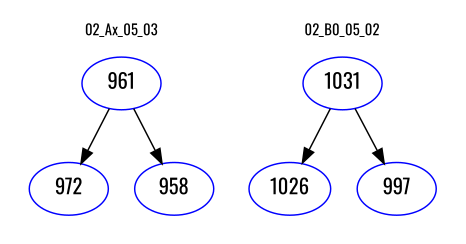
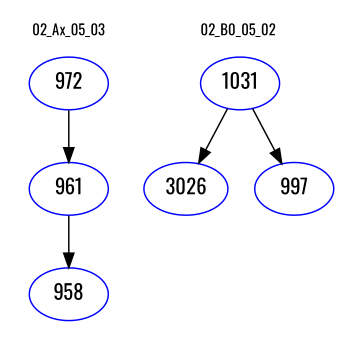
(99, 130) -> (69, 129)
(290, 189) -> (186, 189)
